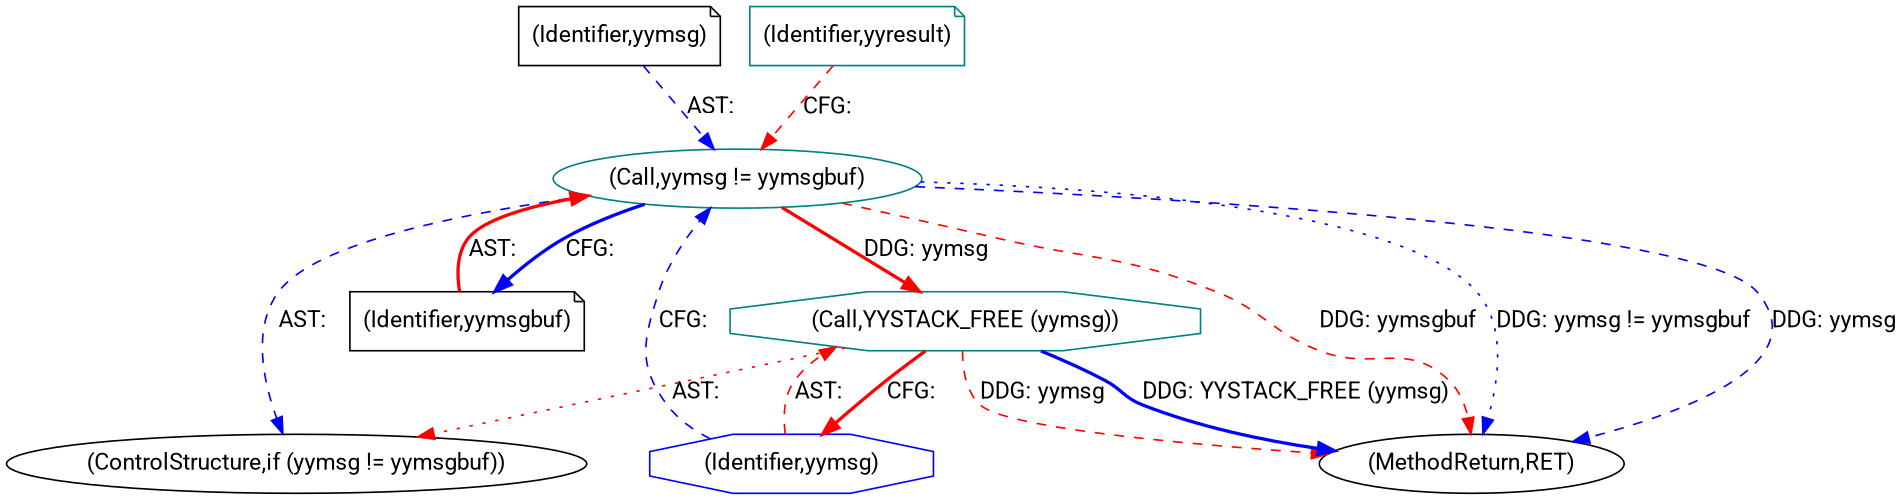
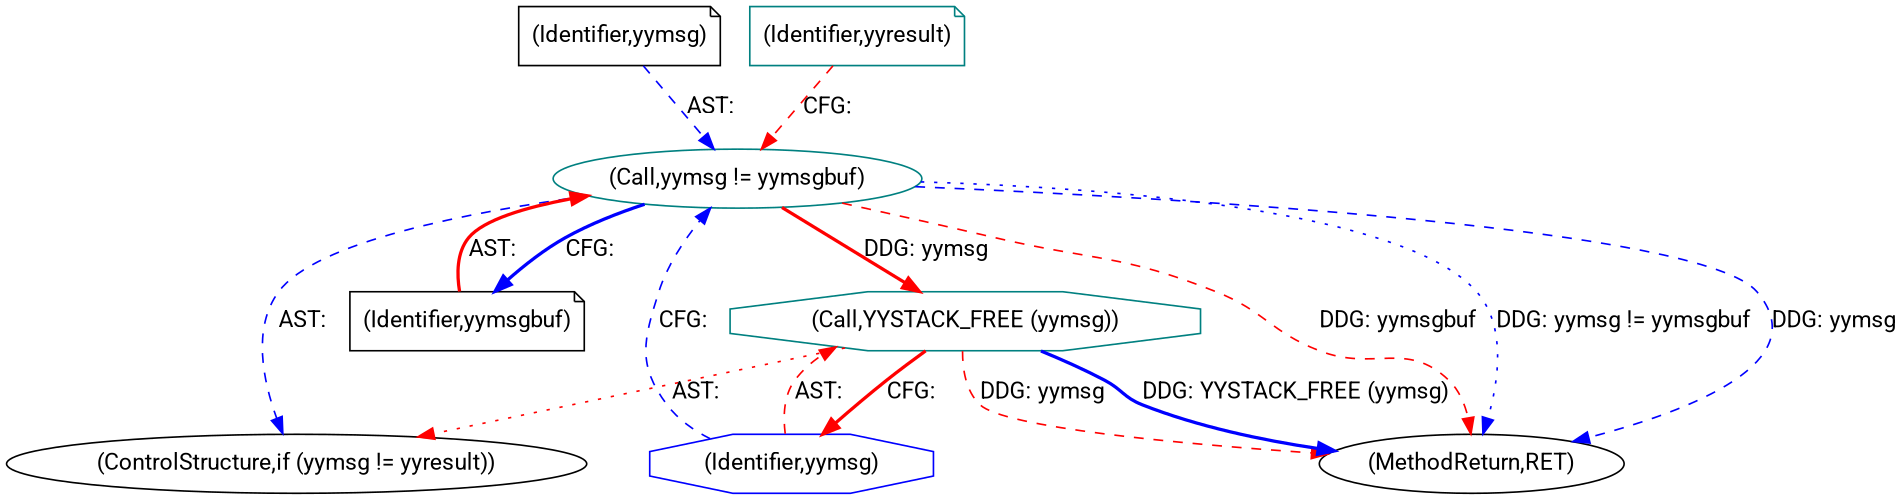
(297, 464) -> (297, 464)
